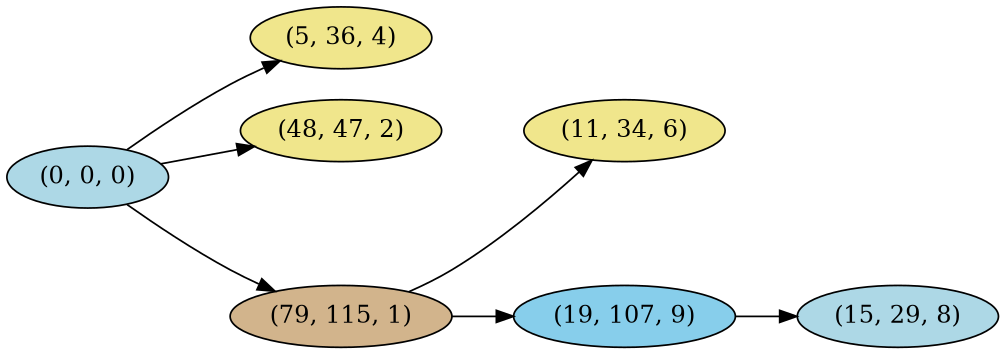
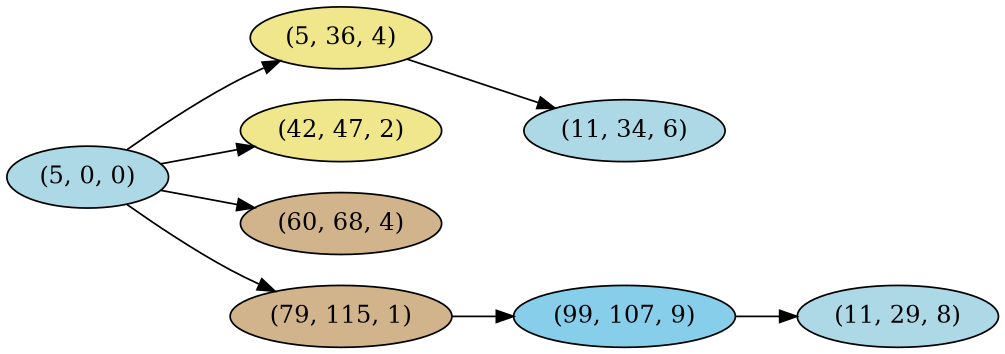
(341, 131) -> (341, 131)
(624, 131) -> (624, 131)
(88, 177) -> (88, 177)
none -> (341, 224)
(498, 238) -> (473, 81)
(624, 316) -> (624, 316)
(898, 316) -> (898, 316)
